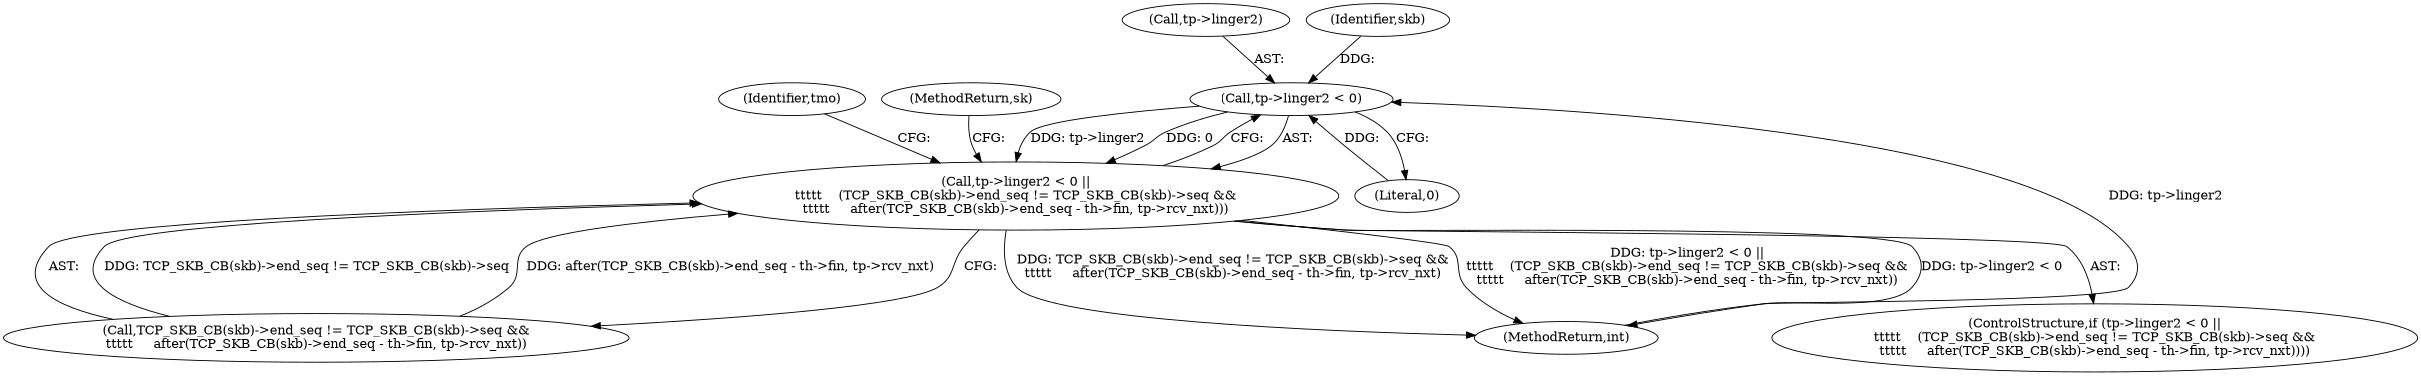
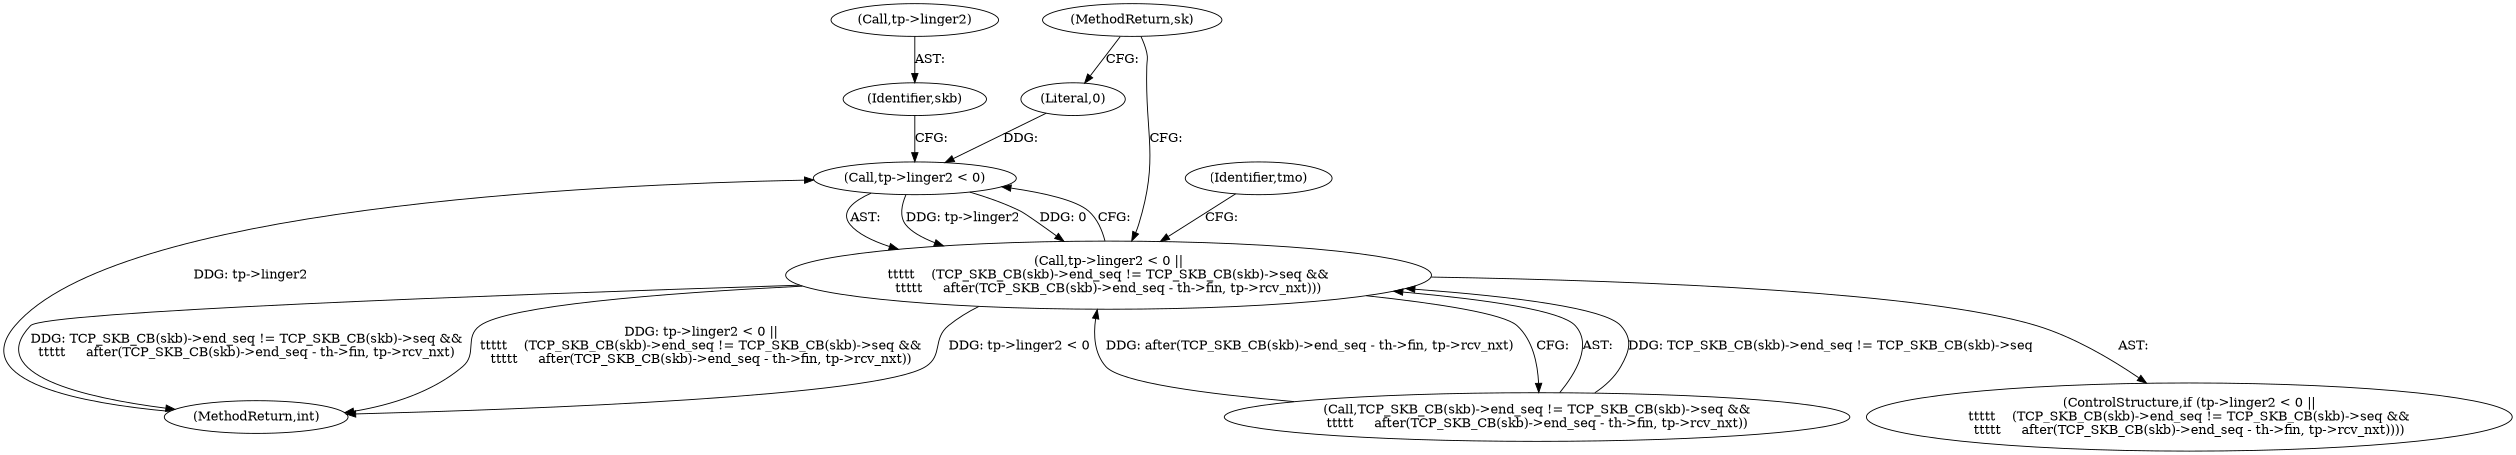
(1245, 56) -> (915, 55)
(1359, 60) -> (933, 139)
(1389, 134) -> (1105, 56)
